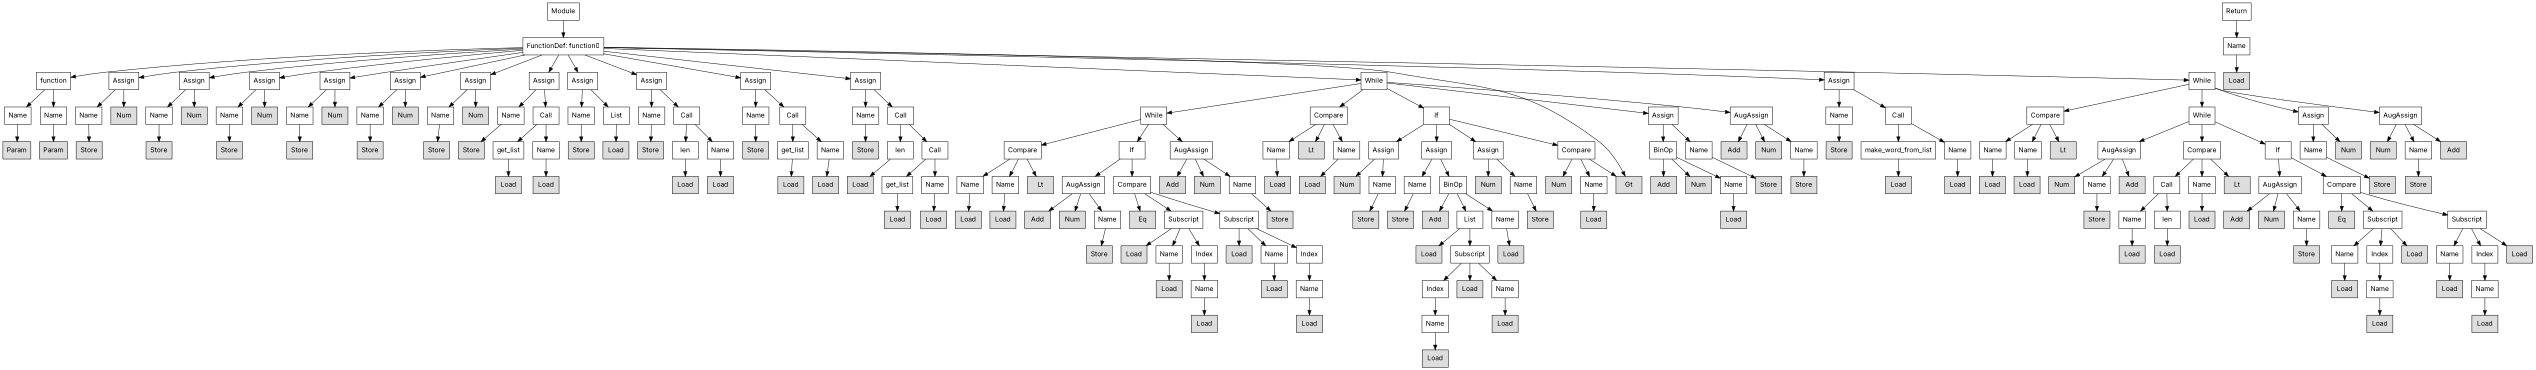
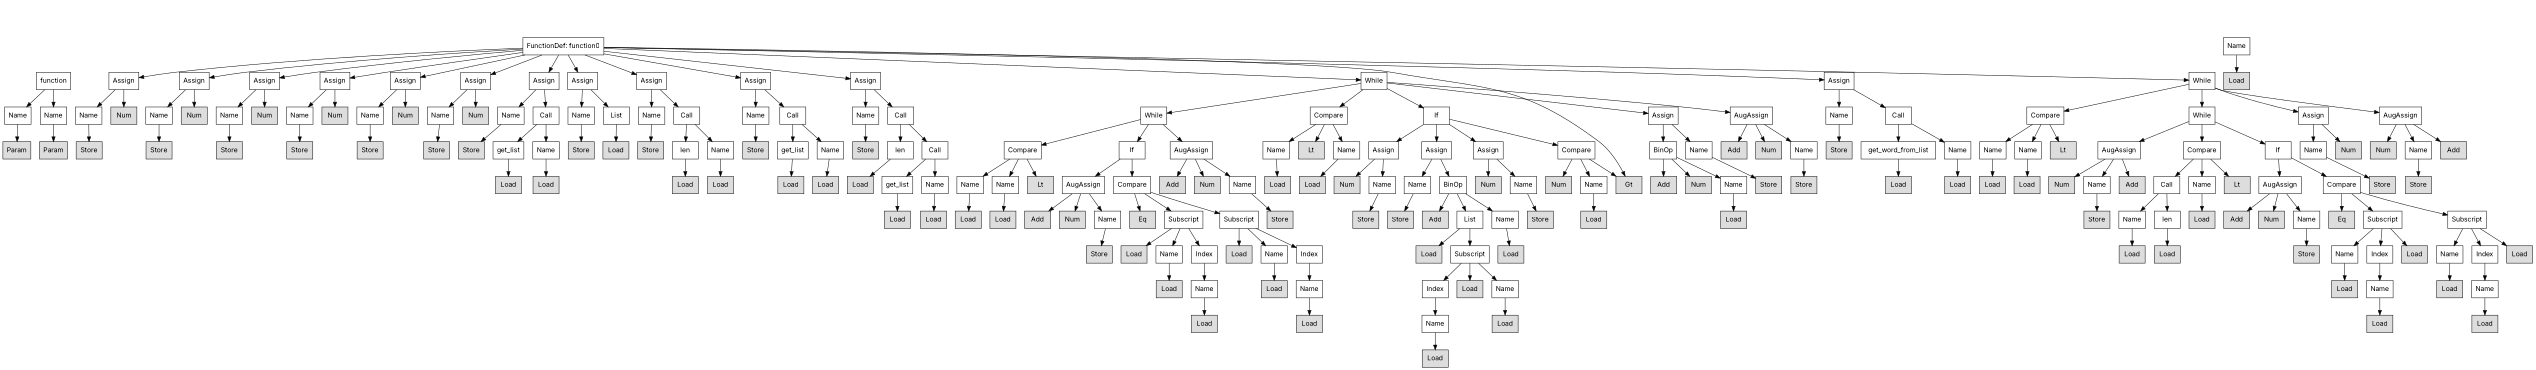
(563, 12) -> none
(2237, 12) -> none
(299, 57) -> none
(1898, 150) -> (1898, 150)
